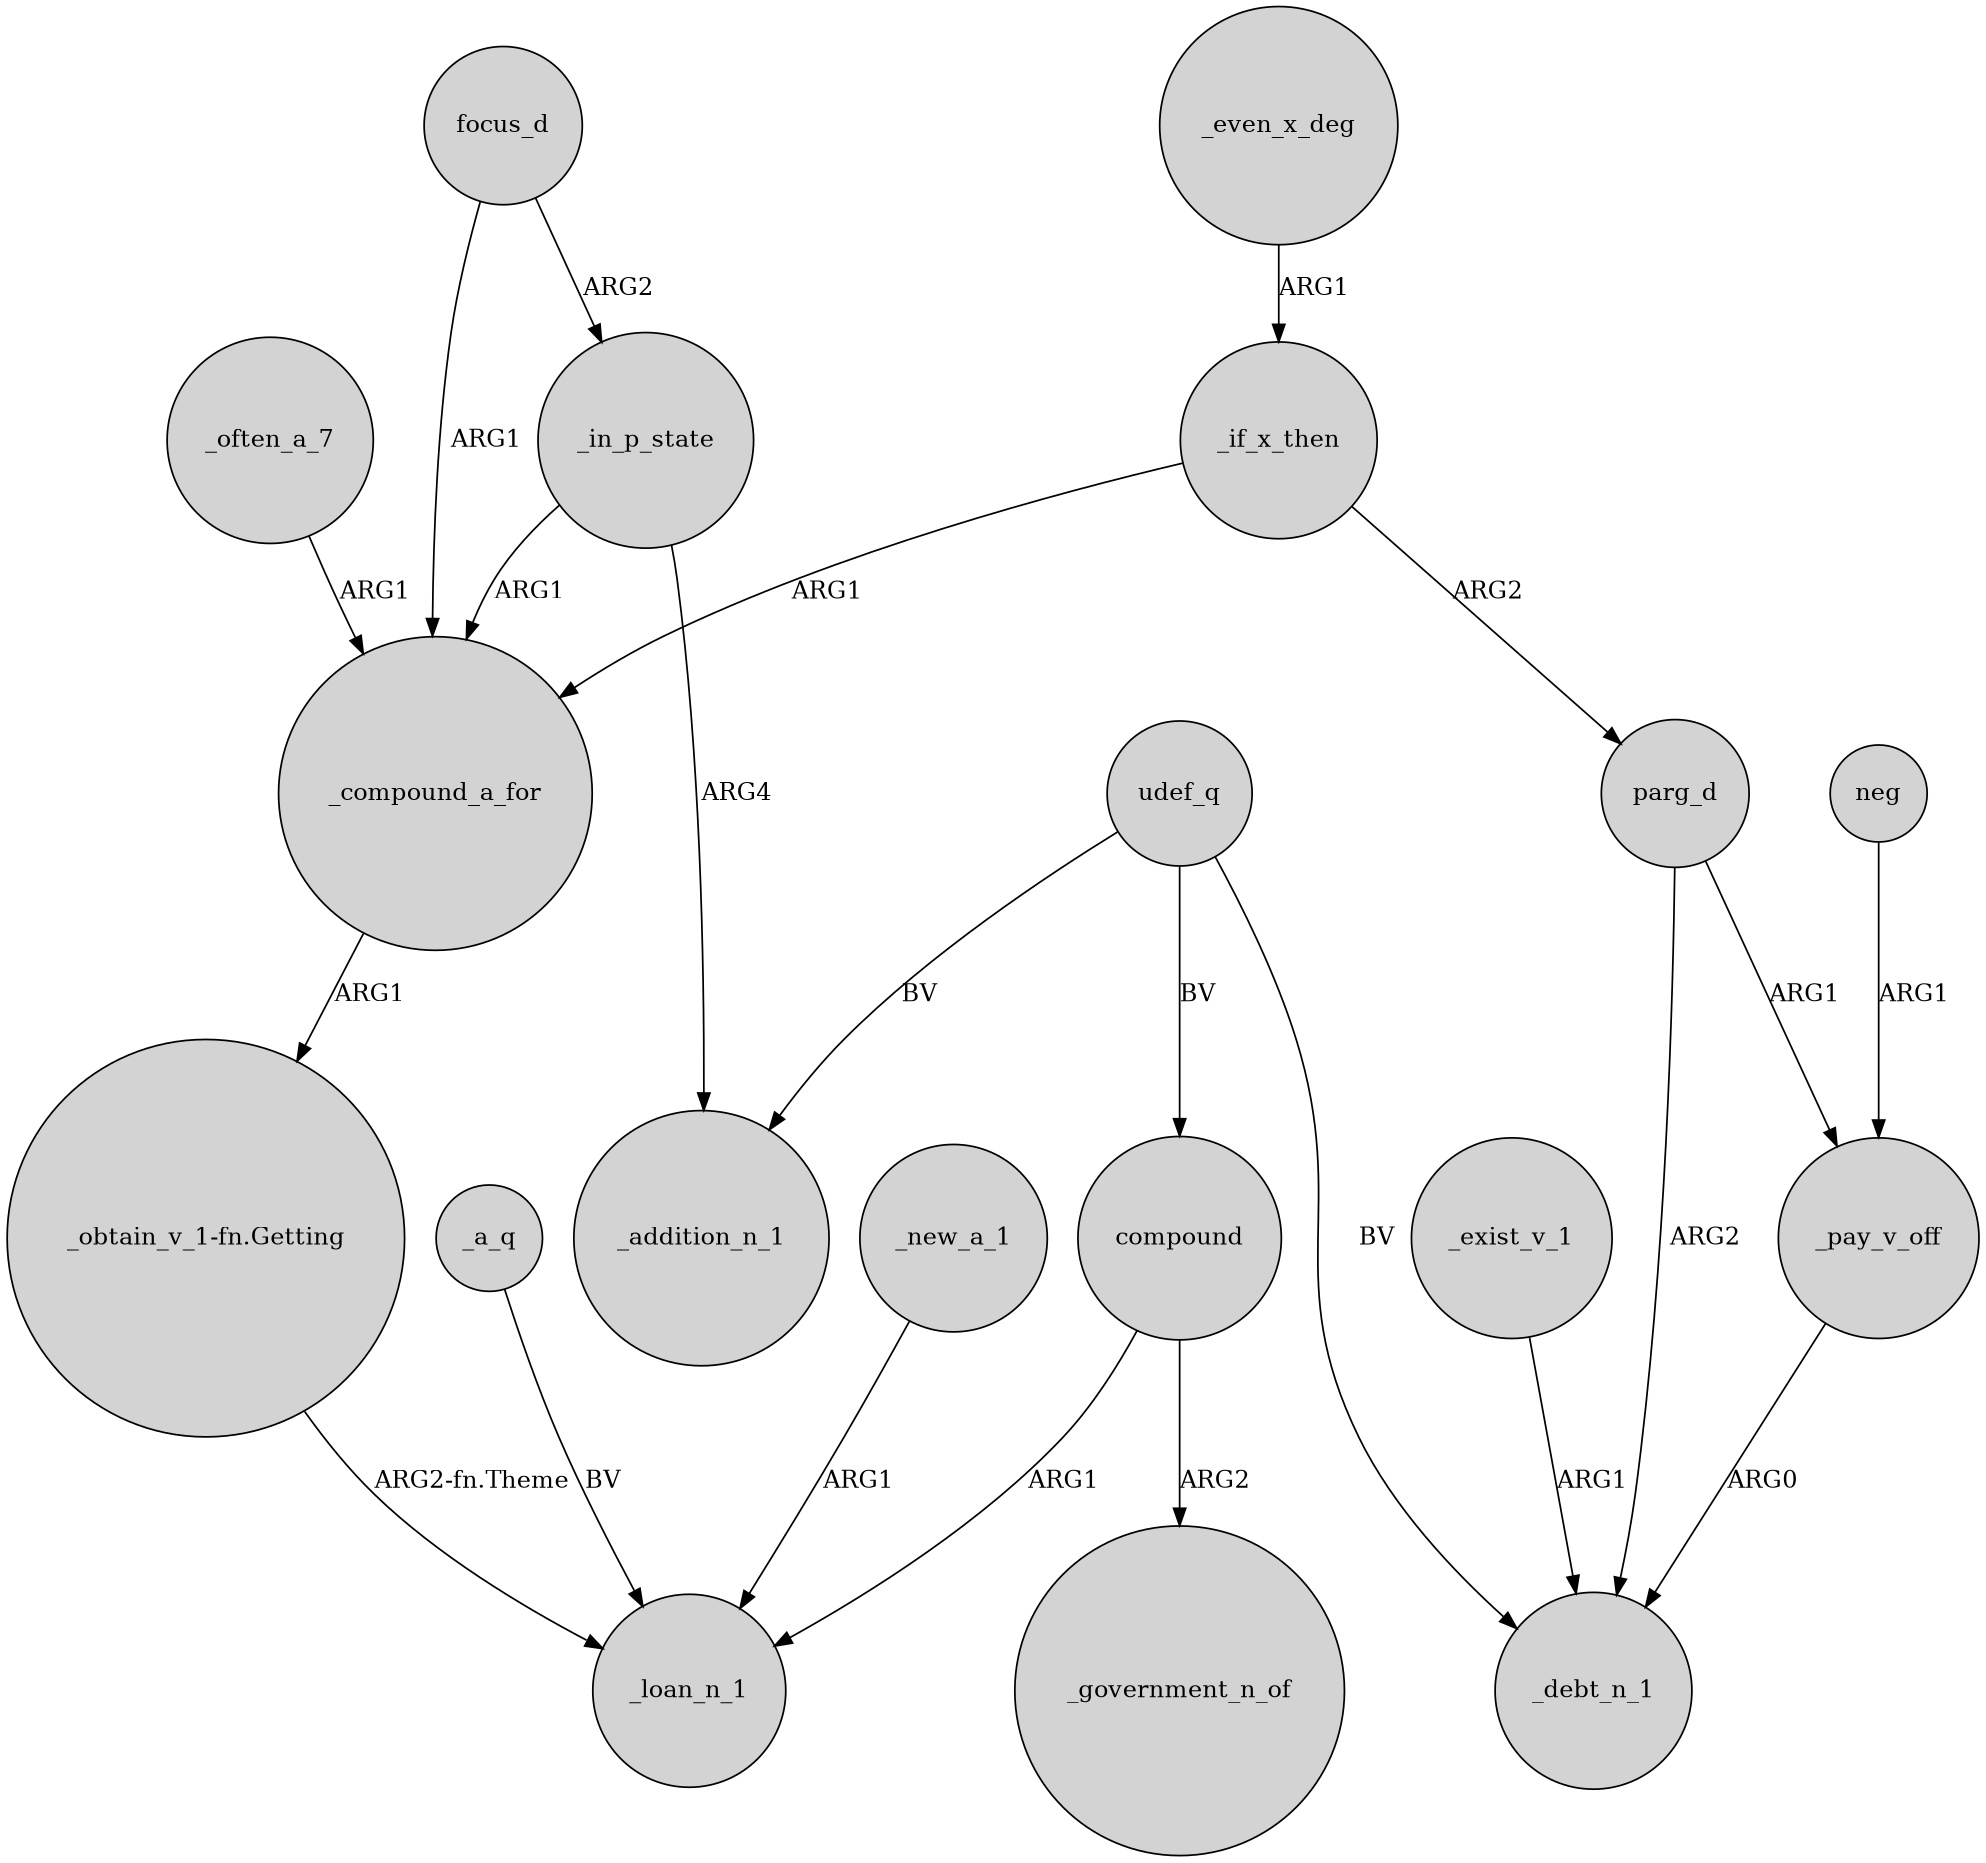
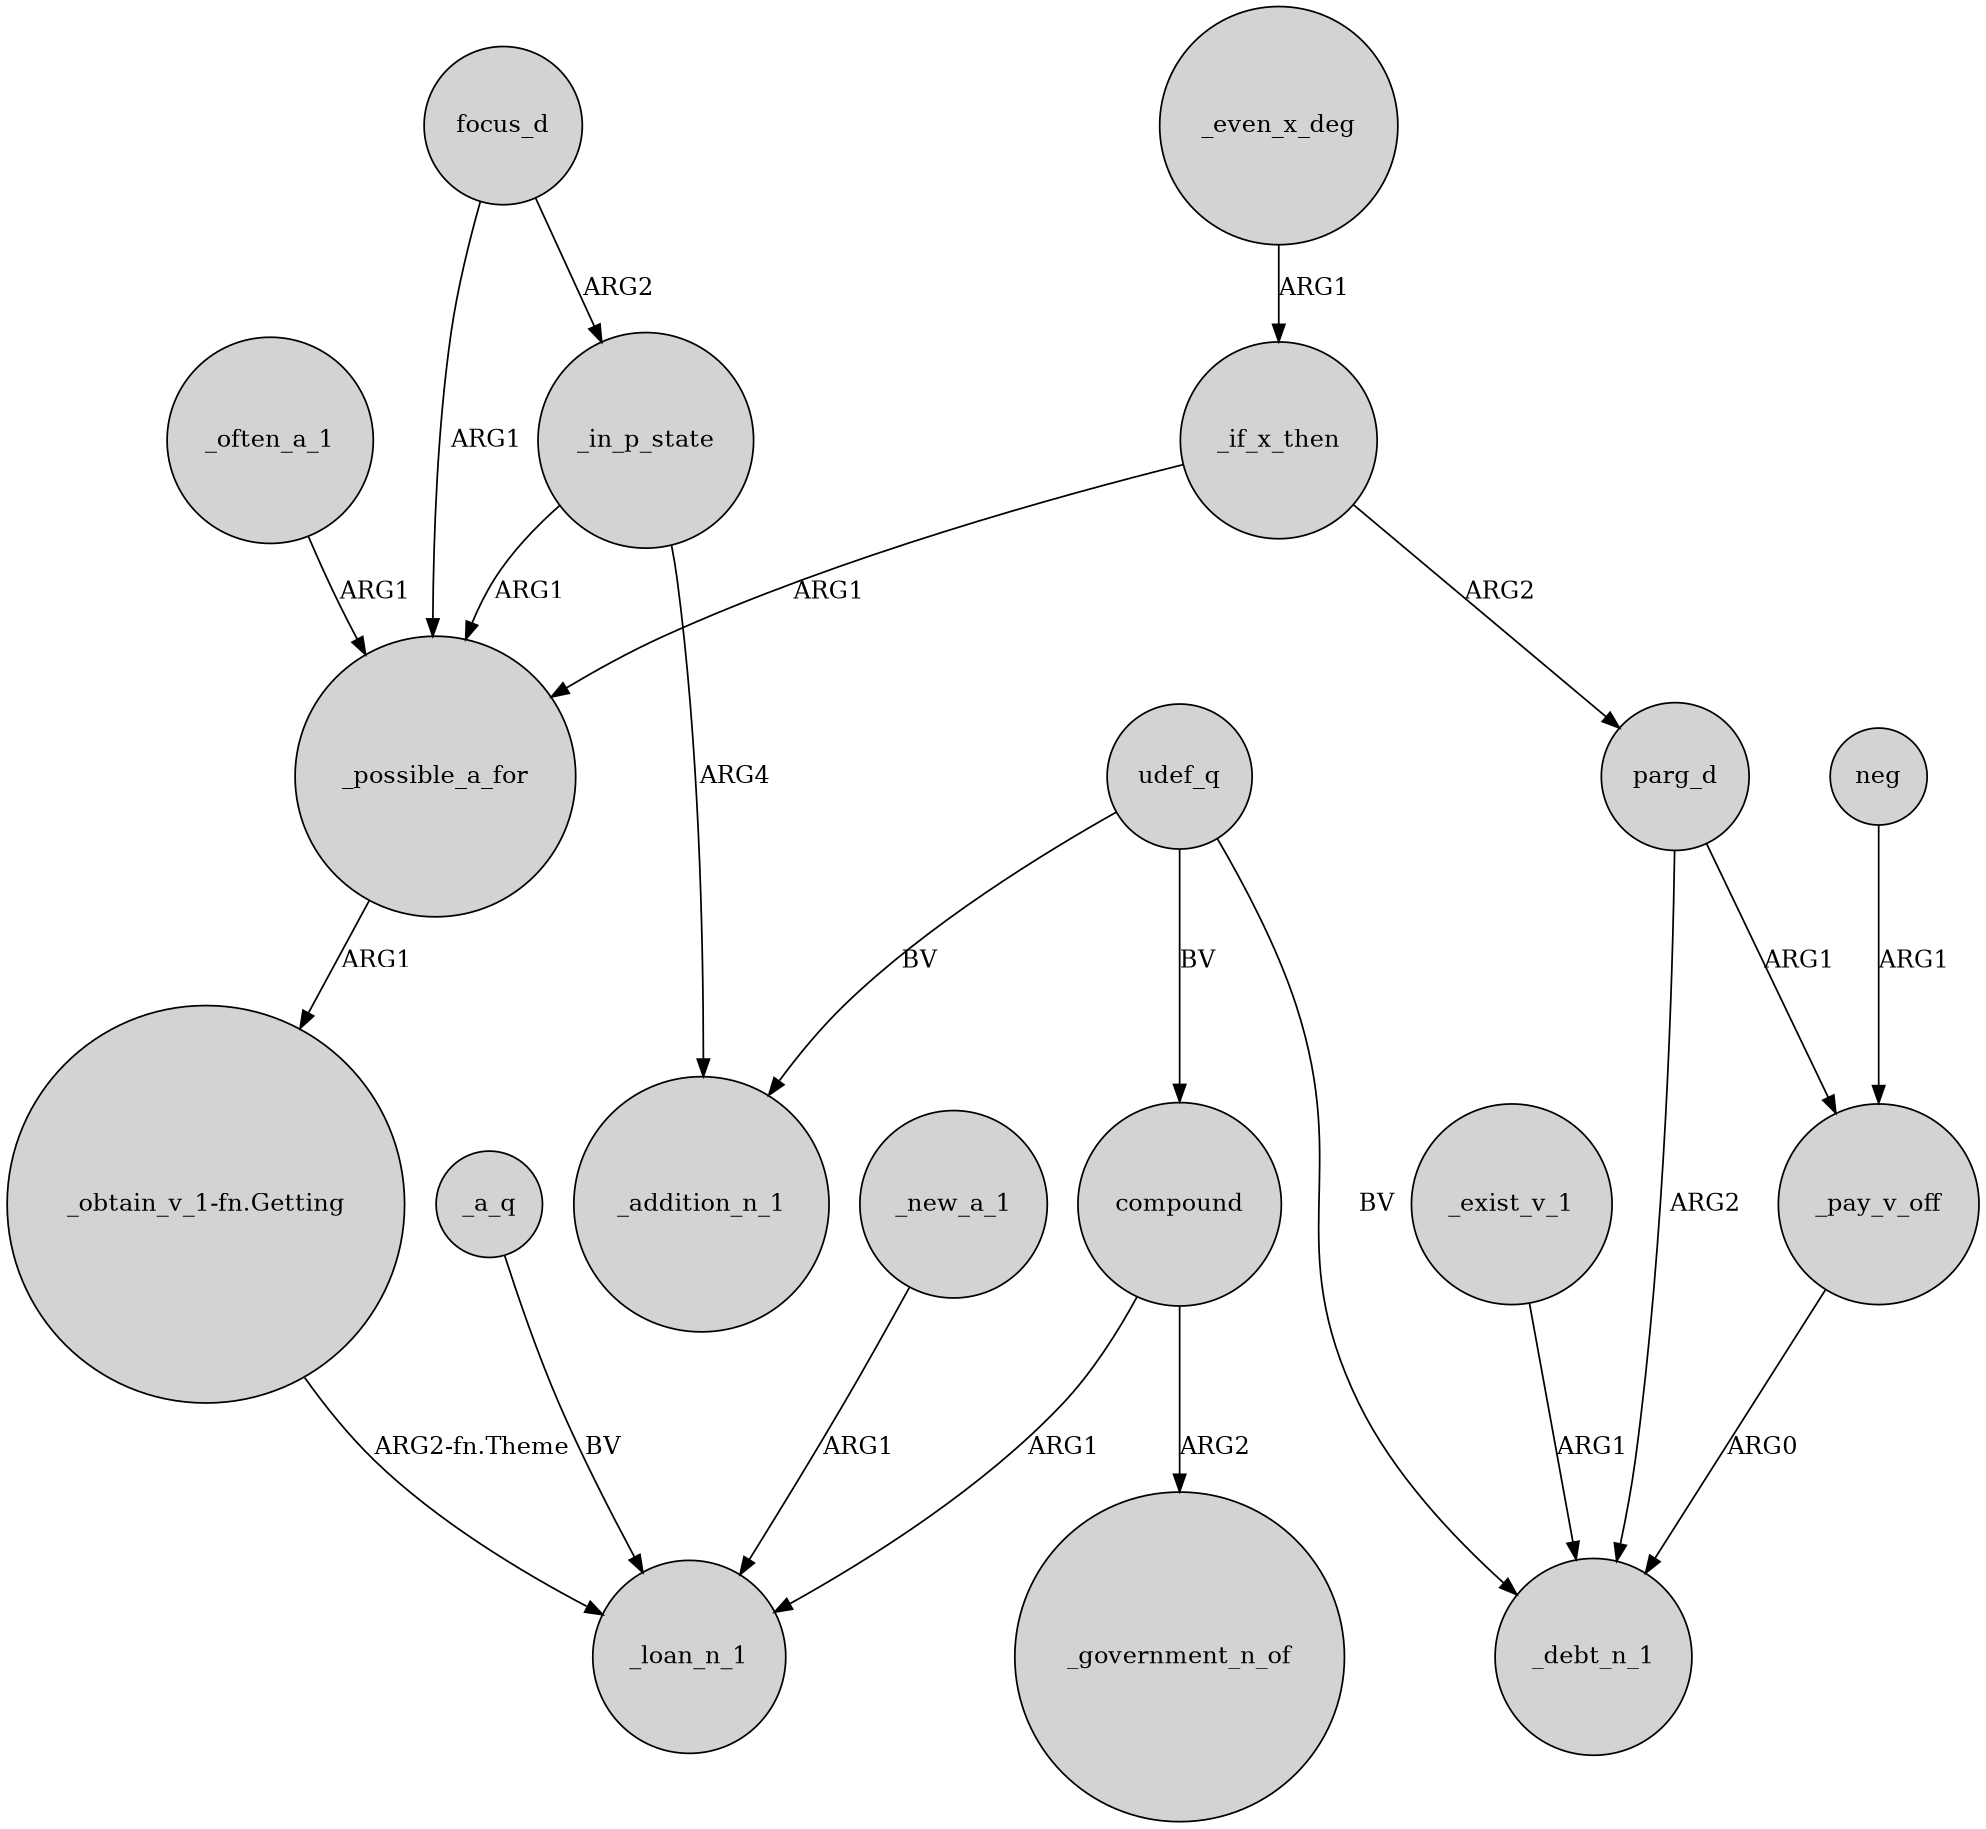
(270, 440) -> (270, 440)
(435, 793) -> (435, 776)
